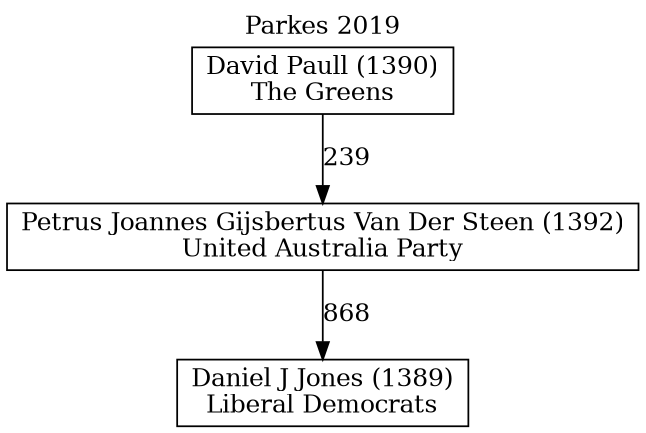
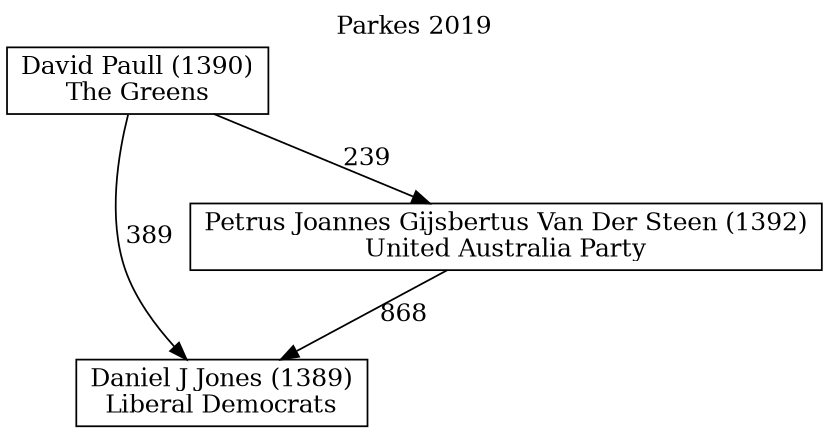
none -> (118, 238)
